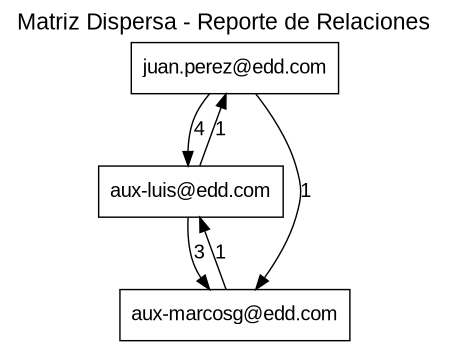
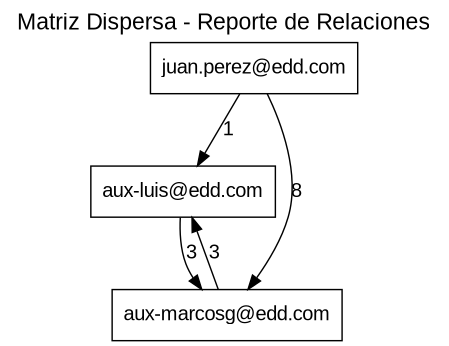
(199, 130) -> (229, 130)
(210, 137) -> none
(306, 192) -> (297, 192)
(221, 253) -> (214, 253)
